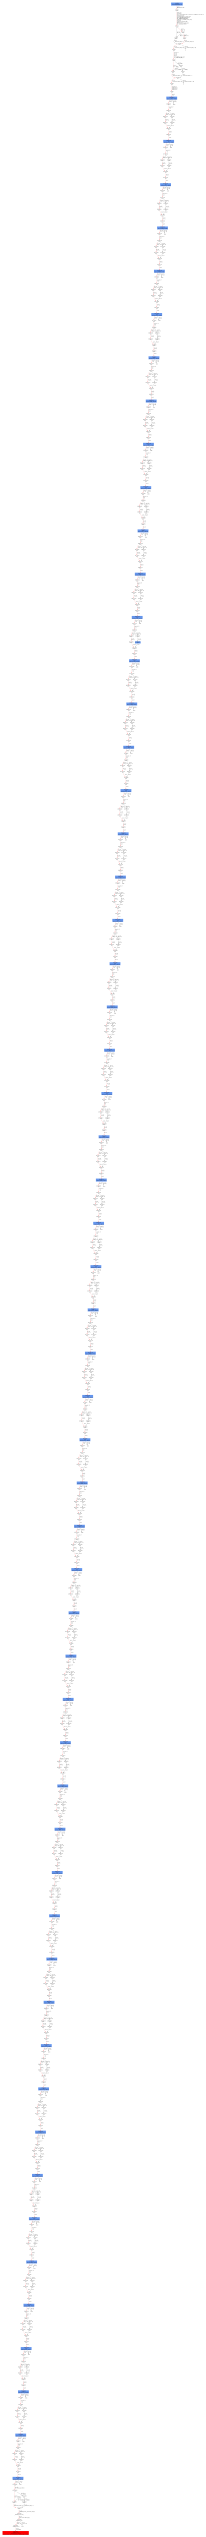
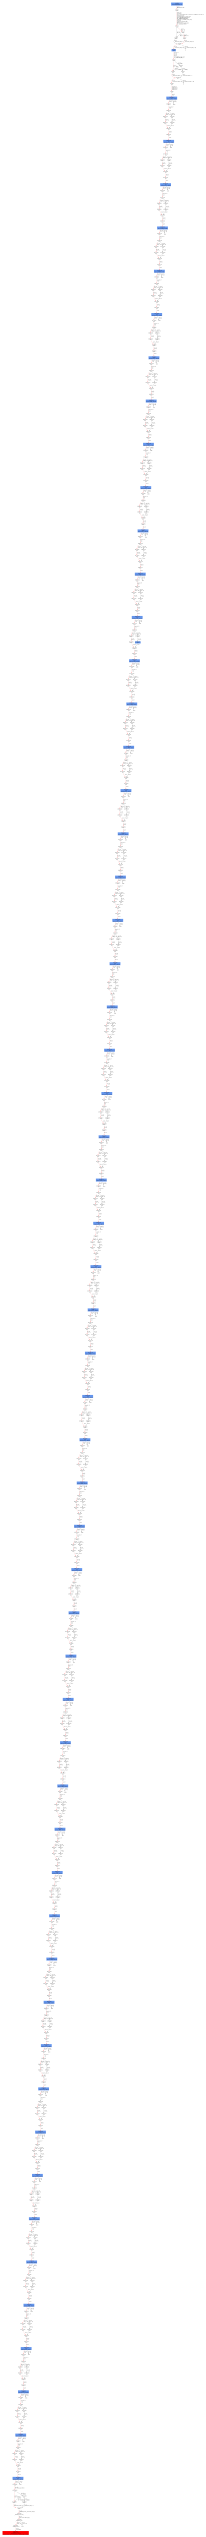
(174, 50) -> (174, 50)
